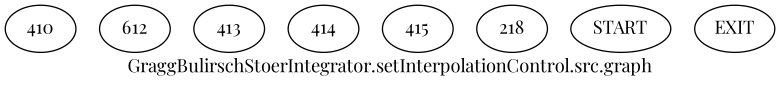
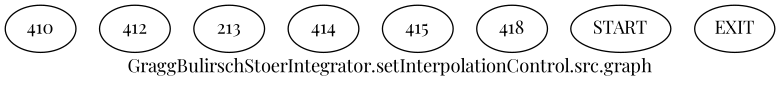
(135, 29) -> (135, 29)
(229, 29) -> (229, 29)
(512, 29) -> (512, 29)
